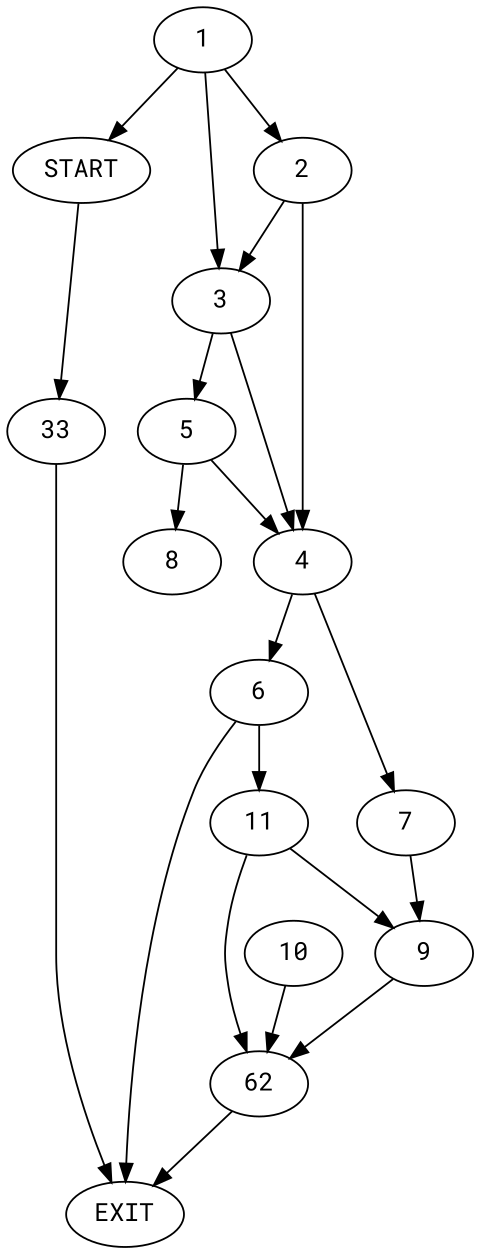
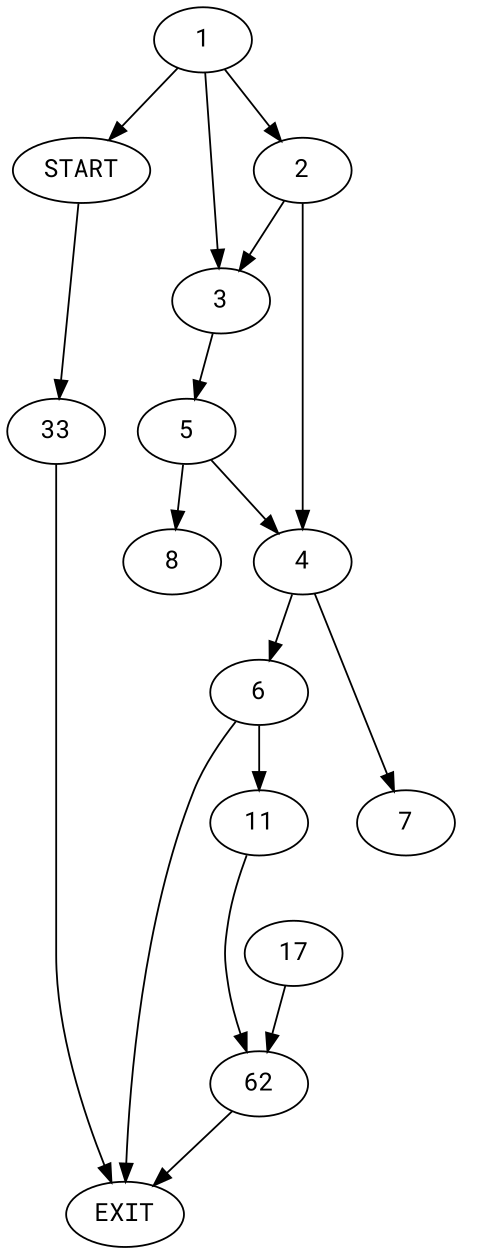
(259, 423) -> none
(294, 953) -> (294, 953)
(424, 953) -> none
